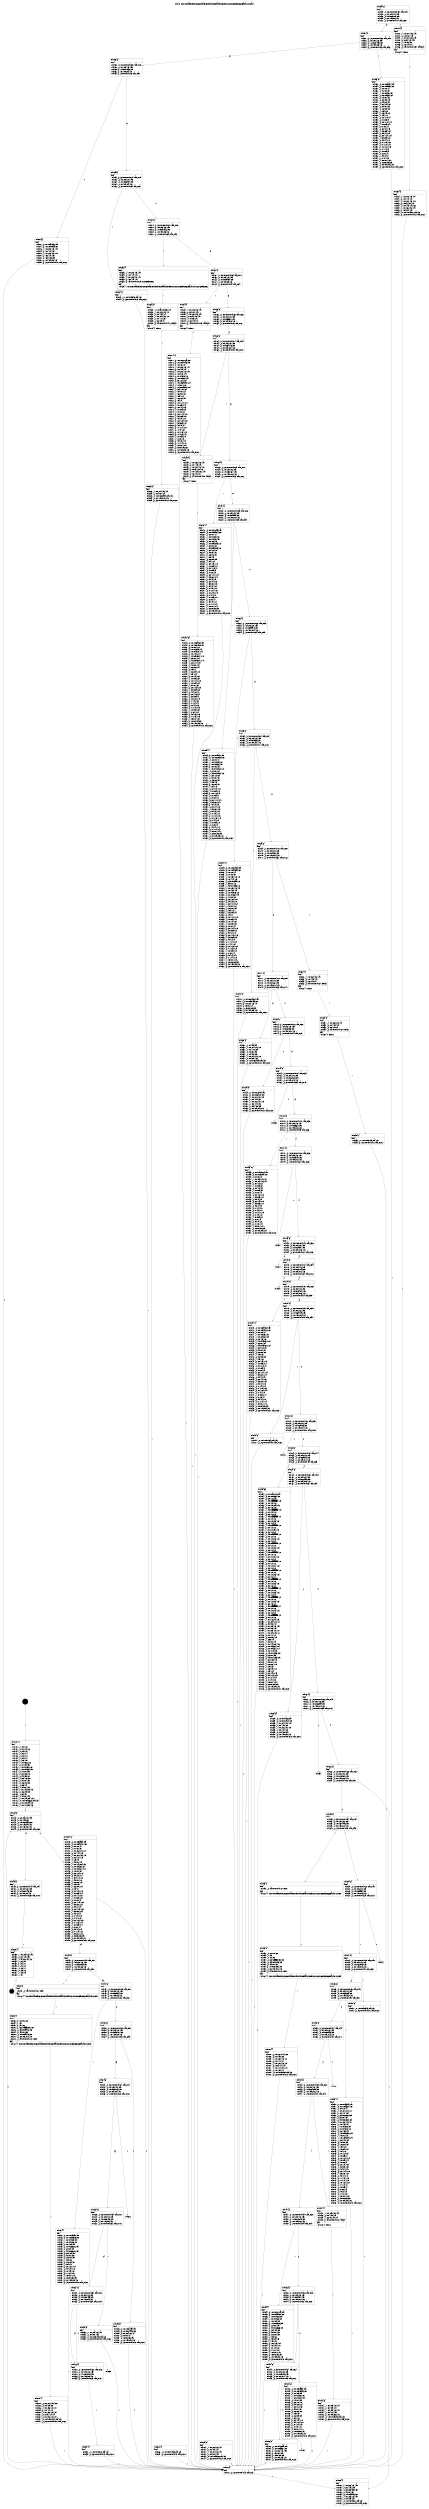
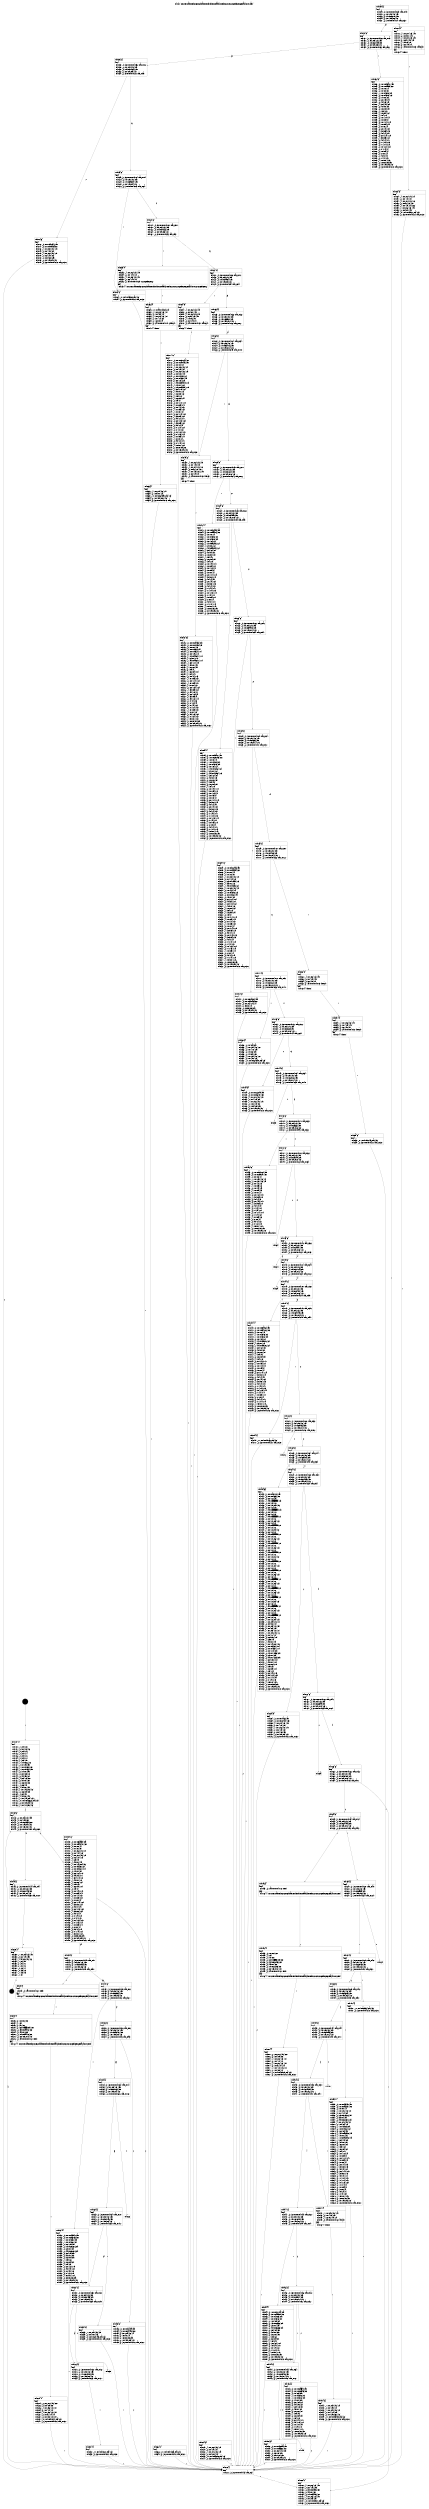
(273, 1004) -> (271, 1004)
